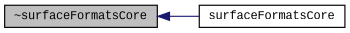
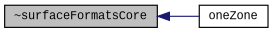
(272, 16) -> (234, 16)
